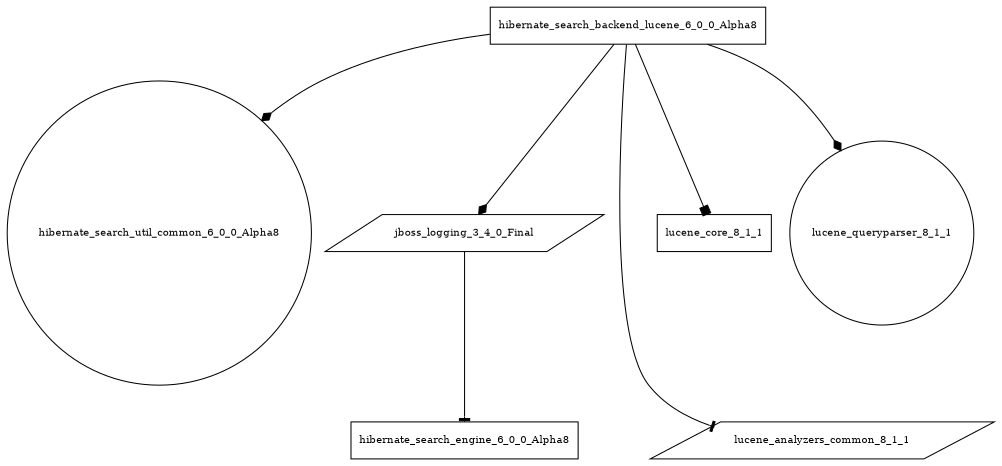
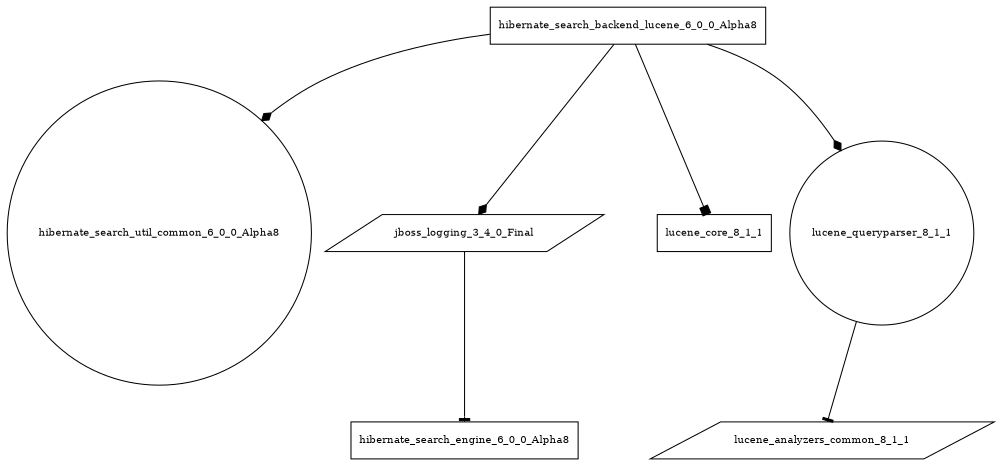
(621, 254) -> (843, 369)
